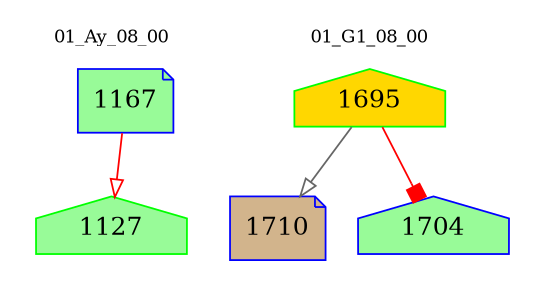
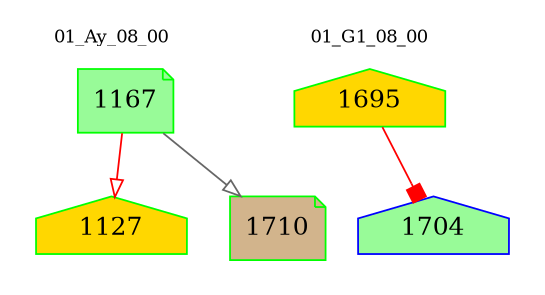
(126, 101) -> (126, 101)
(331, 155) -> (190, 155)
(111, 228) -> (111, 228)
(278, 228) -> (278, 228)
